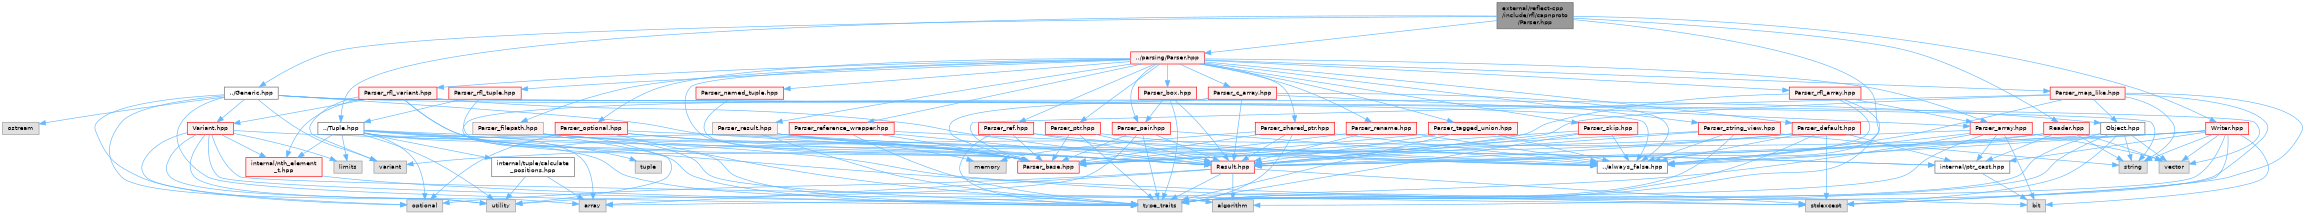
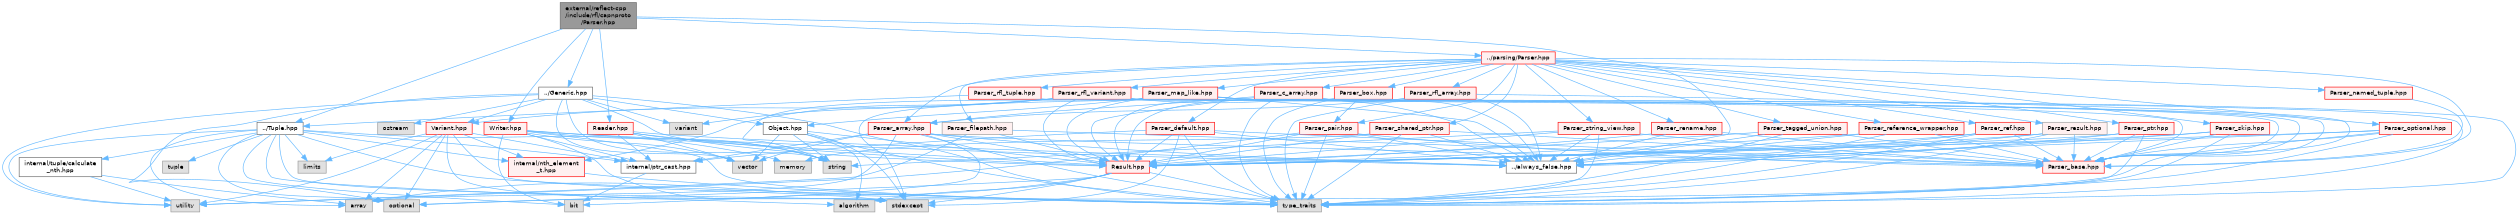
none -> (2042, 105)
(1713, 145) -> none
none -> (1015, 148)
(533, 167) -> (60, 167)
